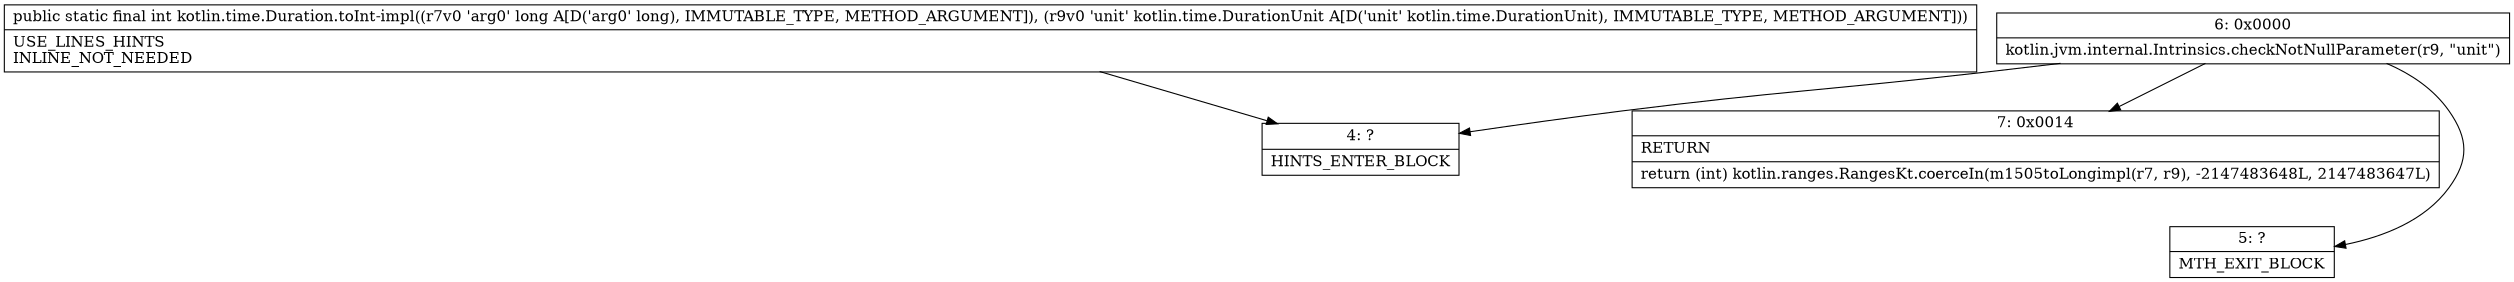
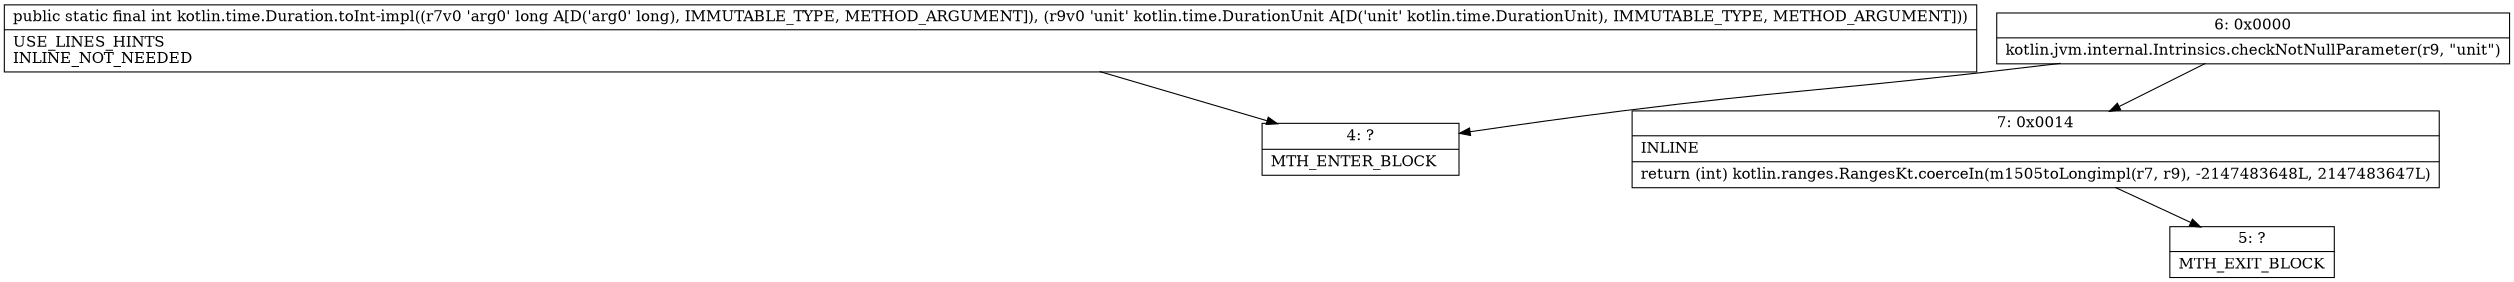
(1676, 148) -> (1671, 148)
(1361, 162) -> (1354, 162)
(2460, 169) -> (2153, 205)
